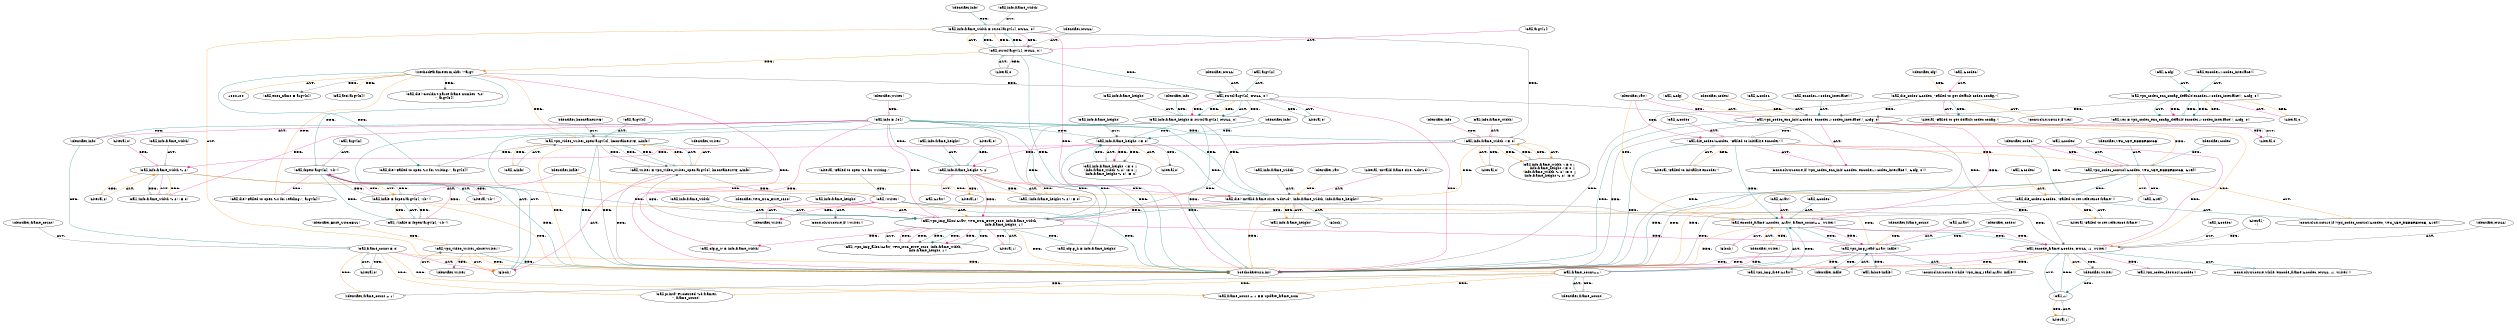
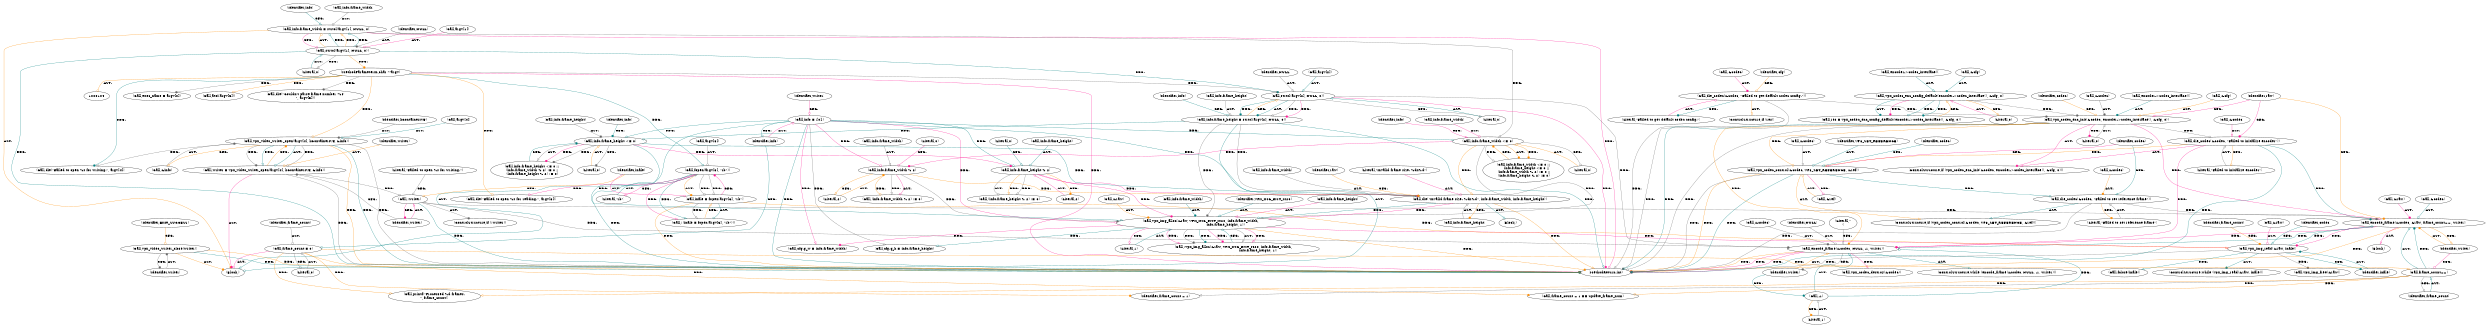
(515, 129) -> (845, 148)
(522, 152) -> (224, 152)
(1278, 210) -> (1952, 210)
(341, 270) -> (669, 292)
